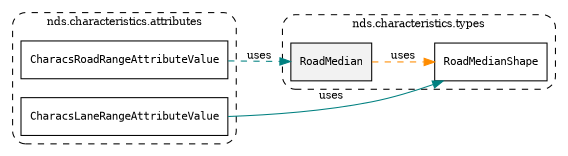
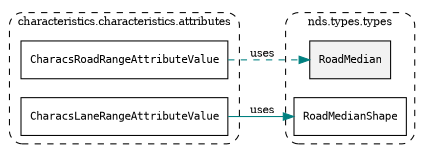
(124, 23) -> (124, 23)
(419, 25) -> (350, 23)
(398, 62) -> none
